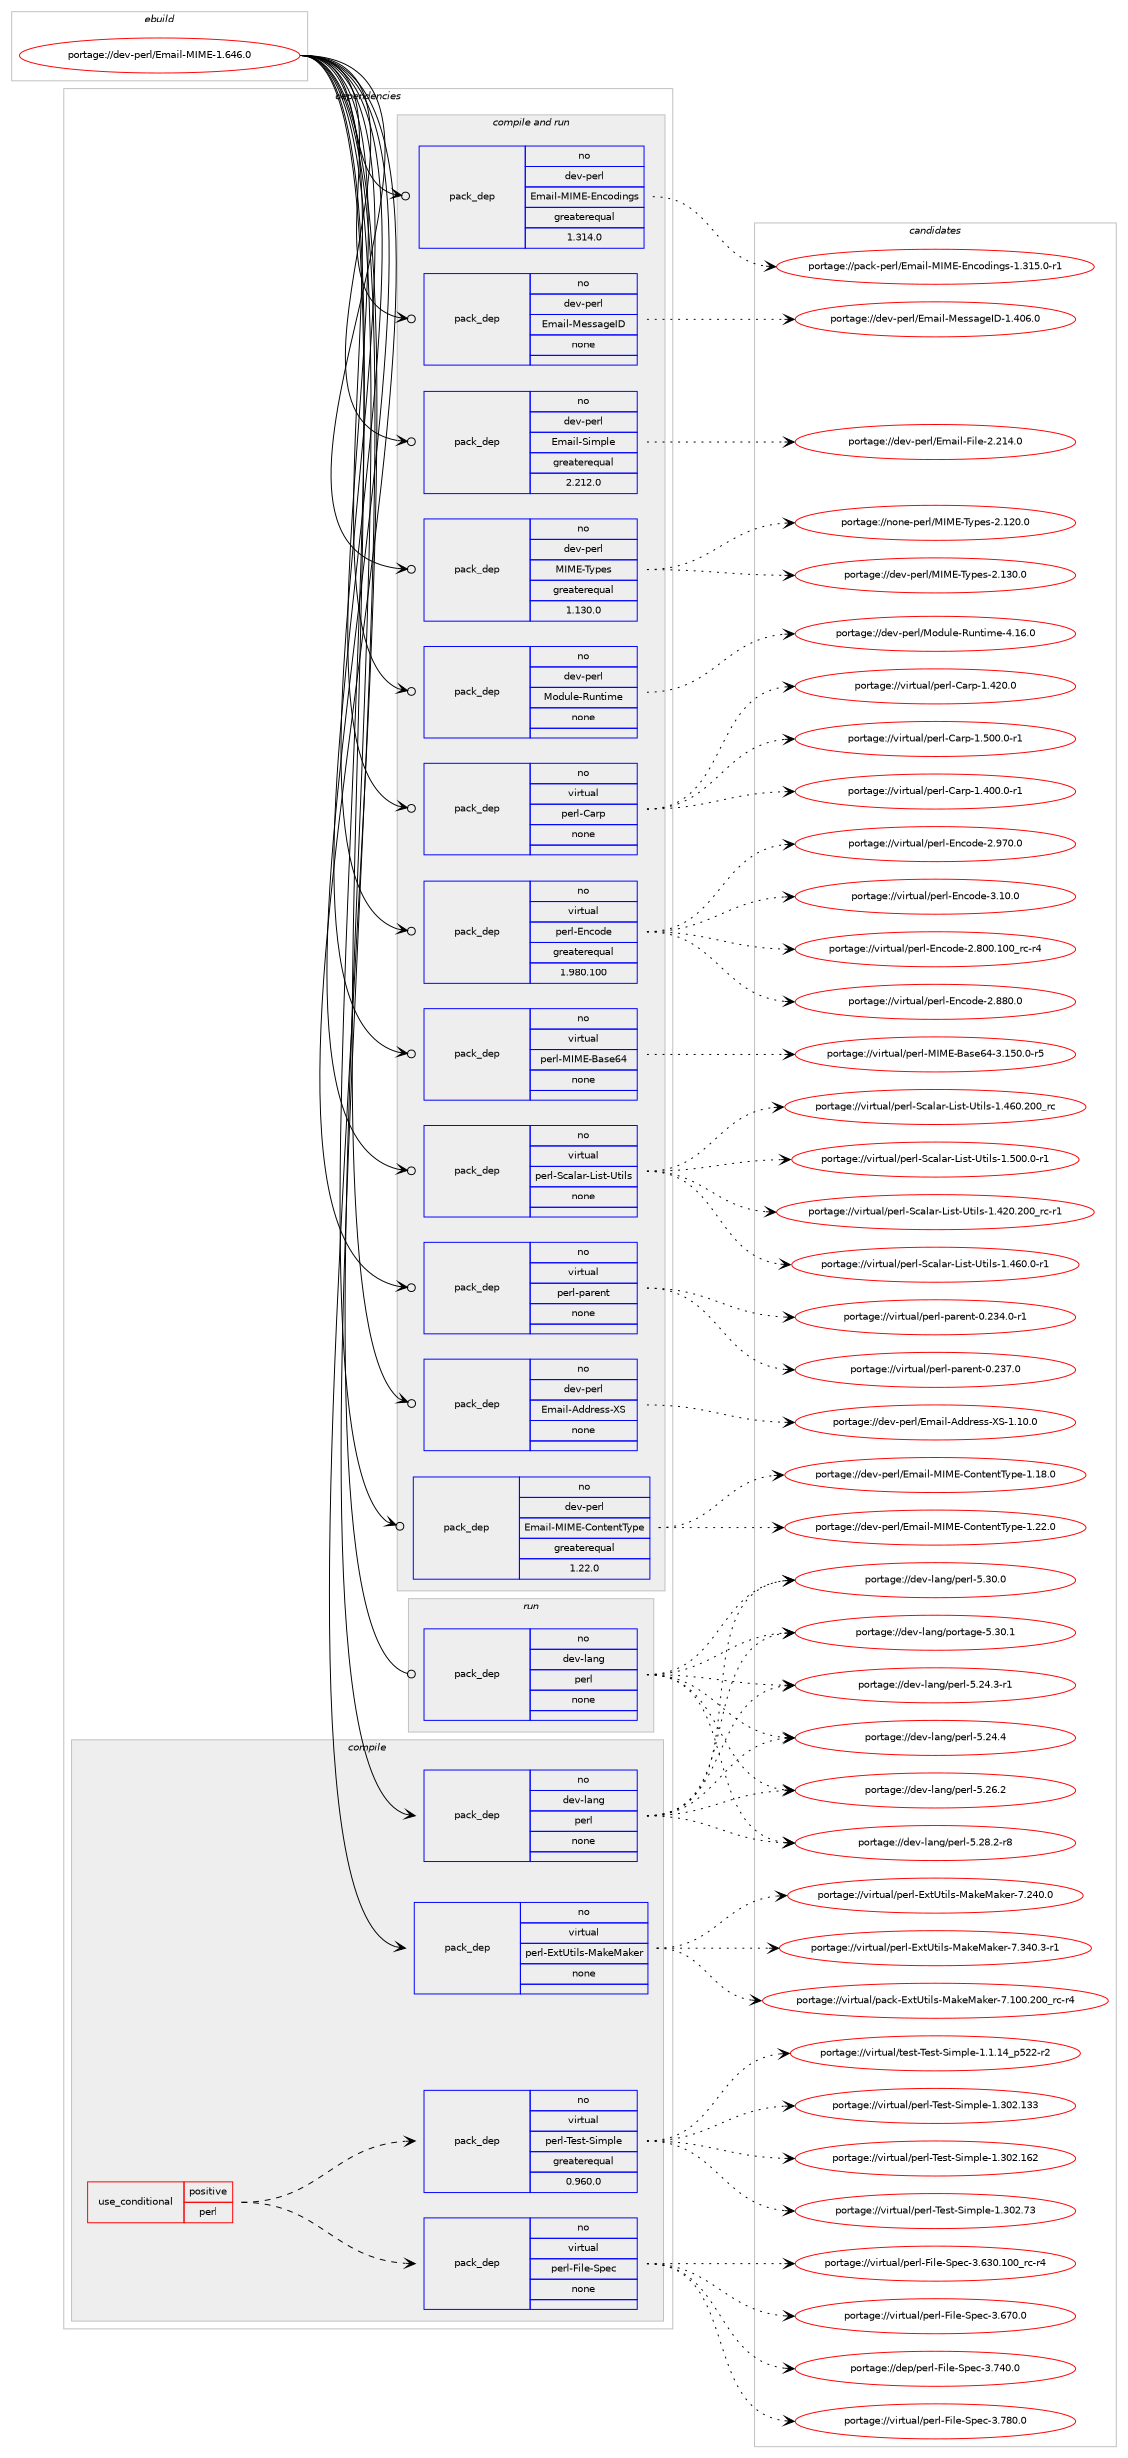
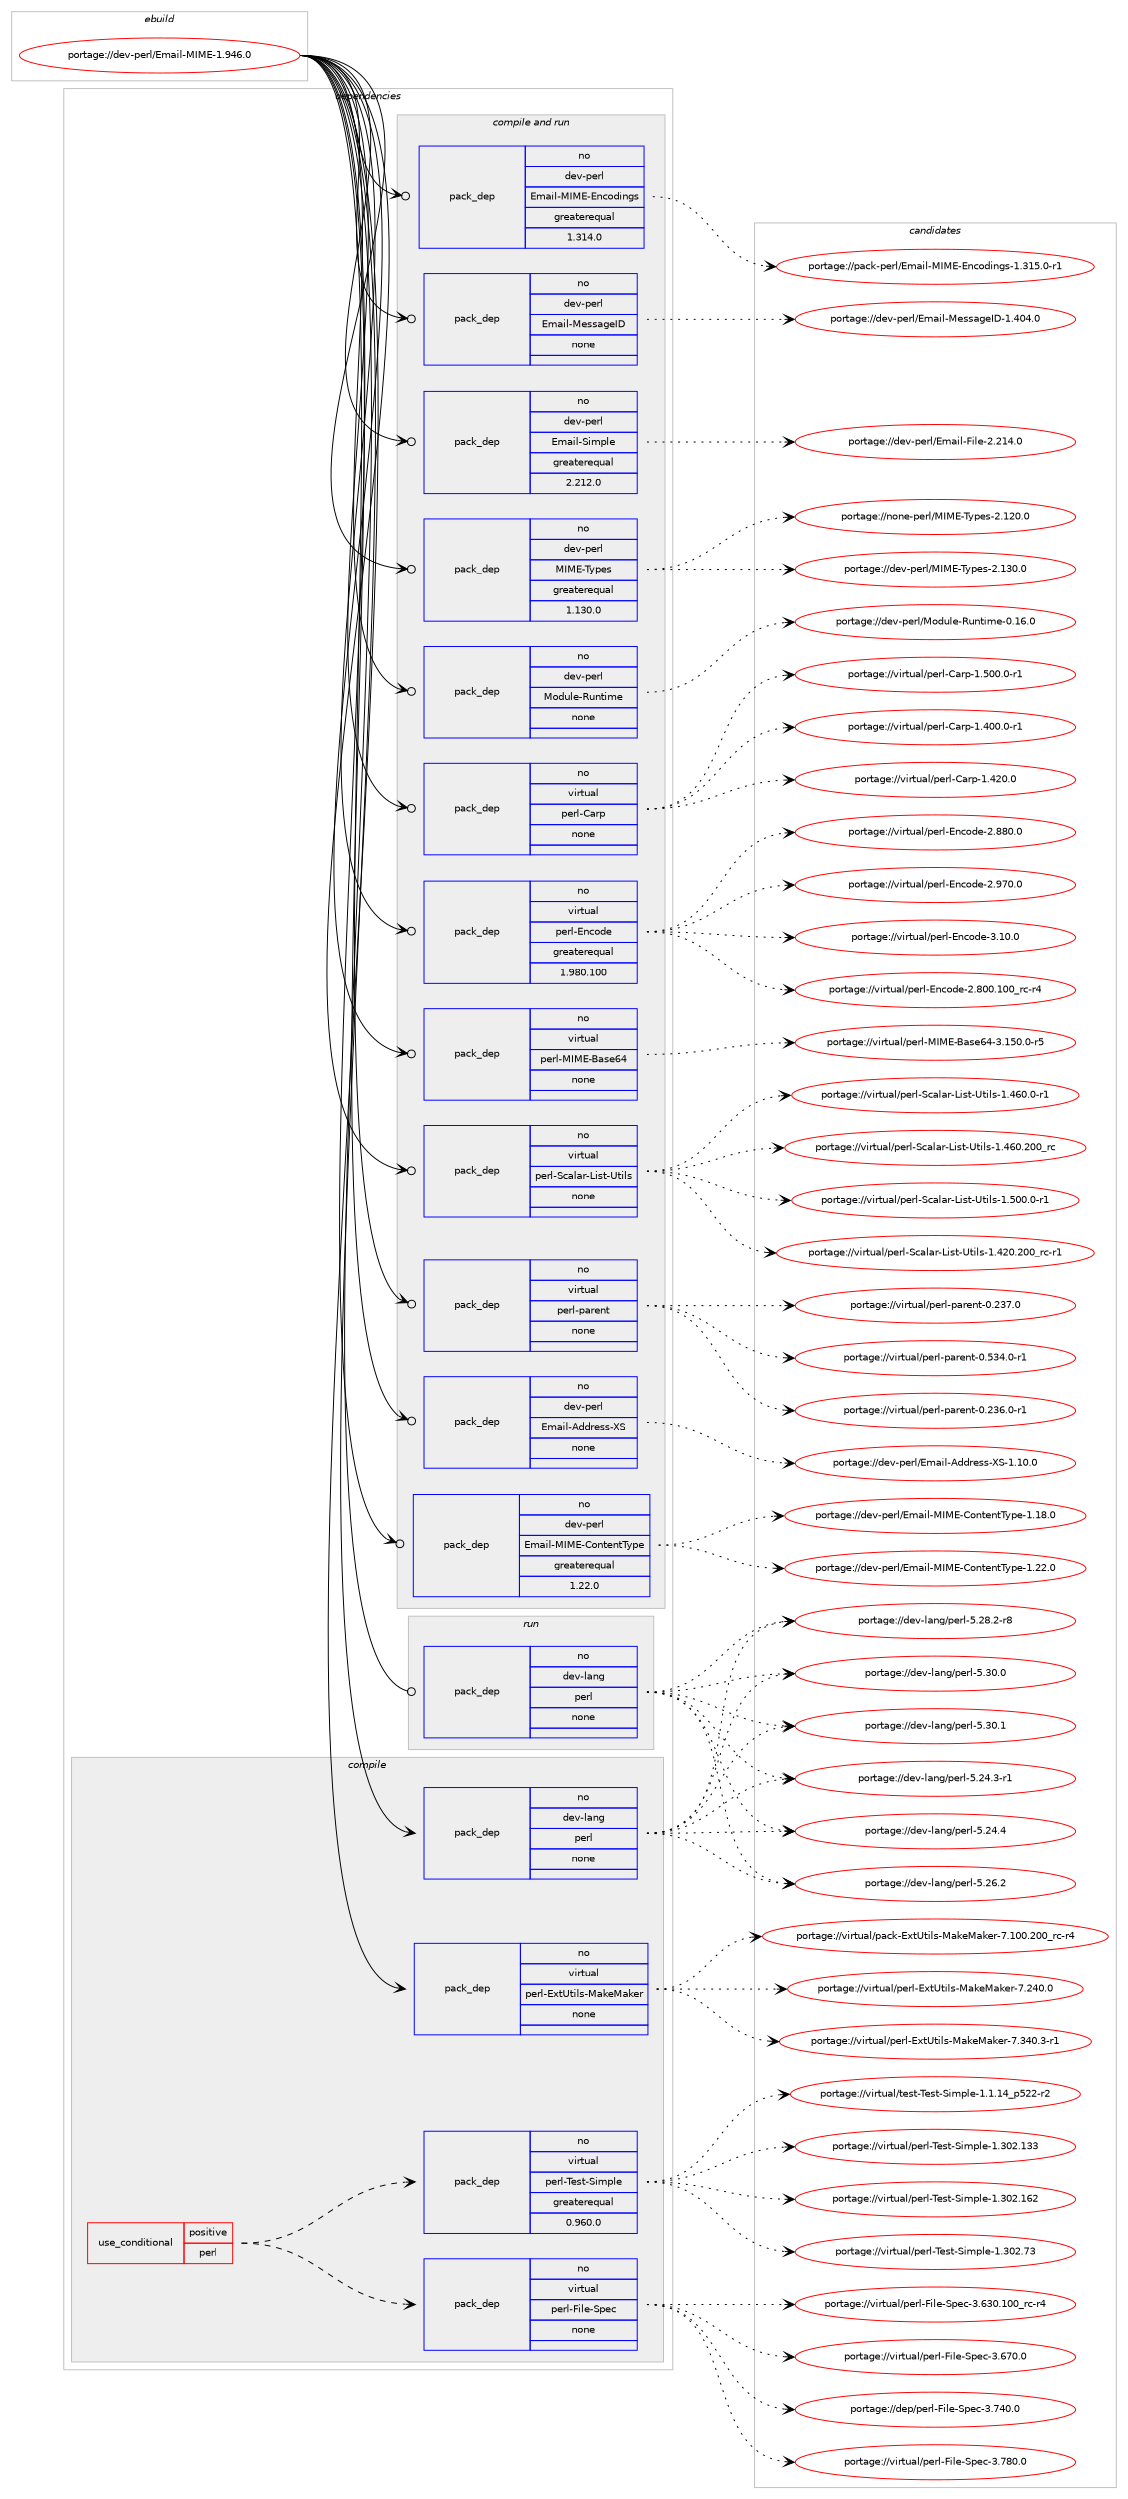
(160, 55) -> (160, 55)
(935, 319) -> (935, 319)
(935, 634) -> (935, 622)
(935, 1317) -> (935, 1358)
none -> (935, 1411)
(935, 1633) -> (935, 1726)
